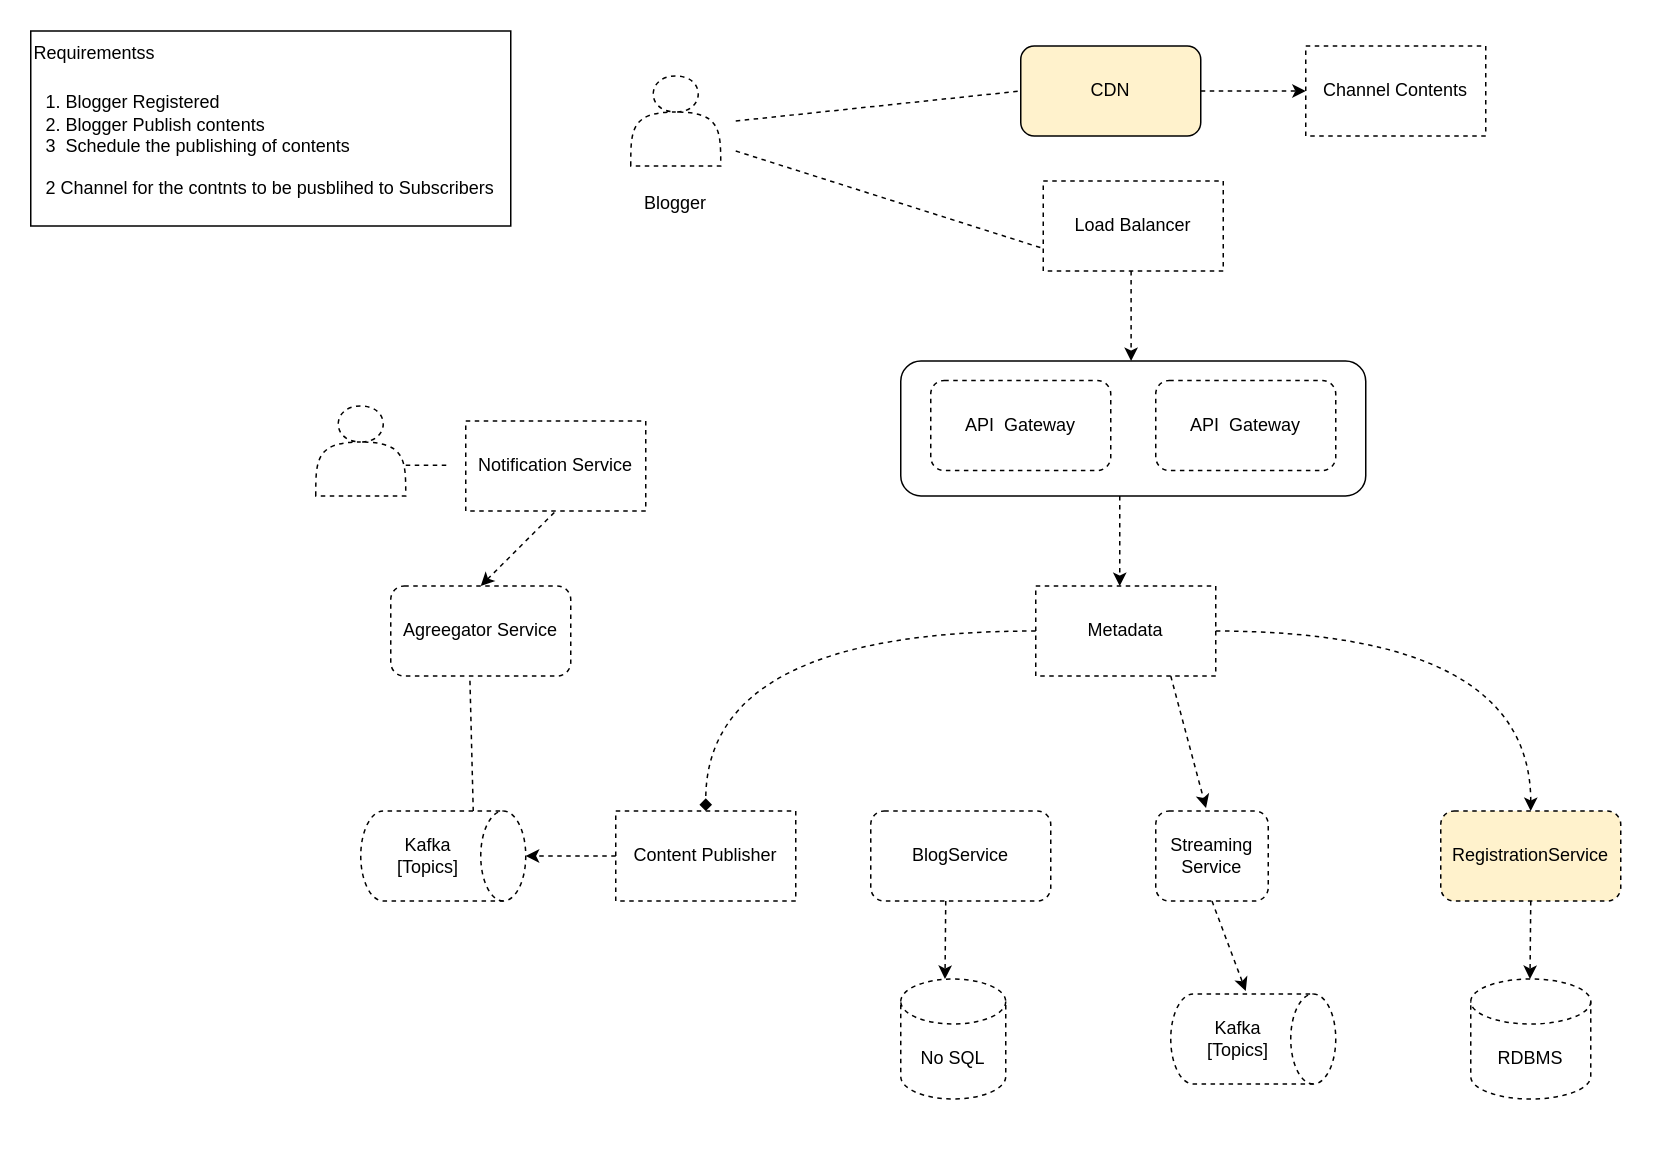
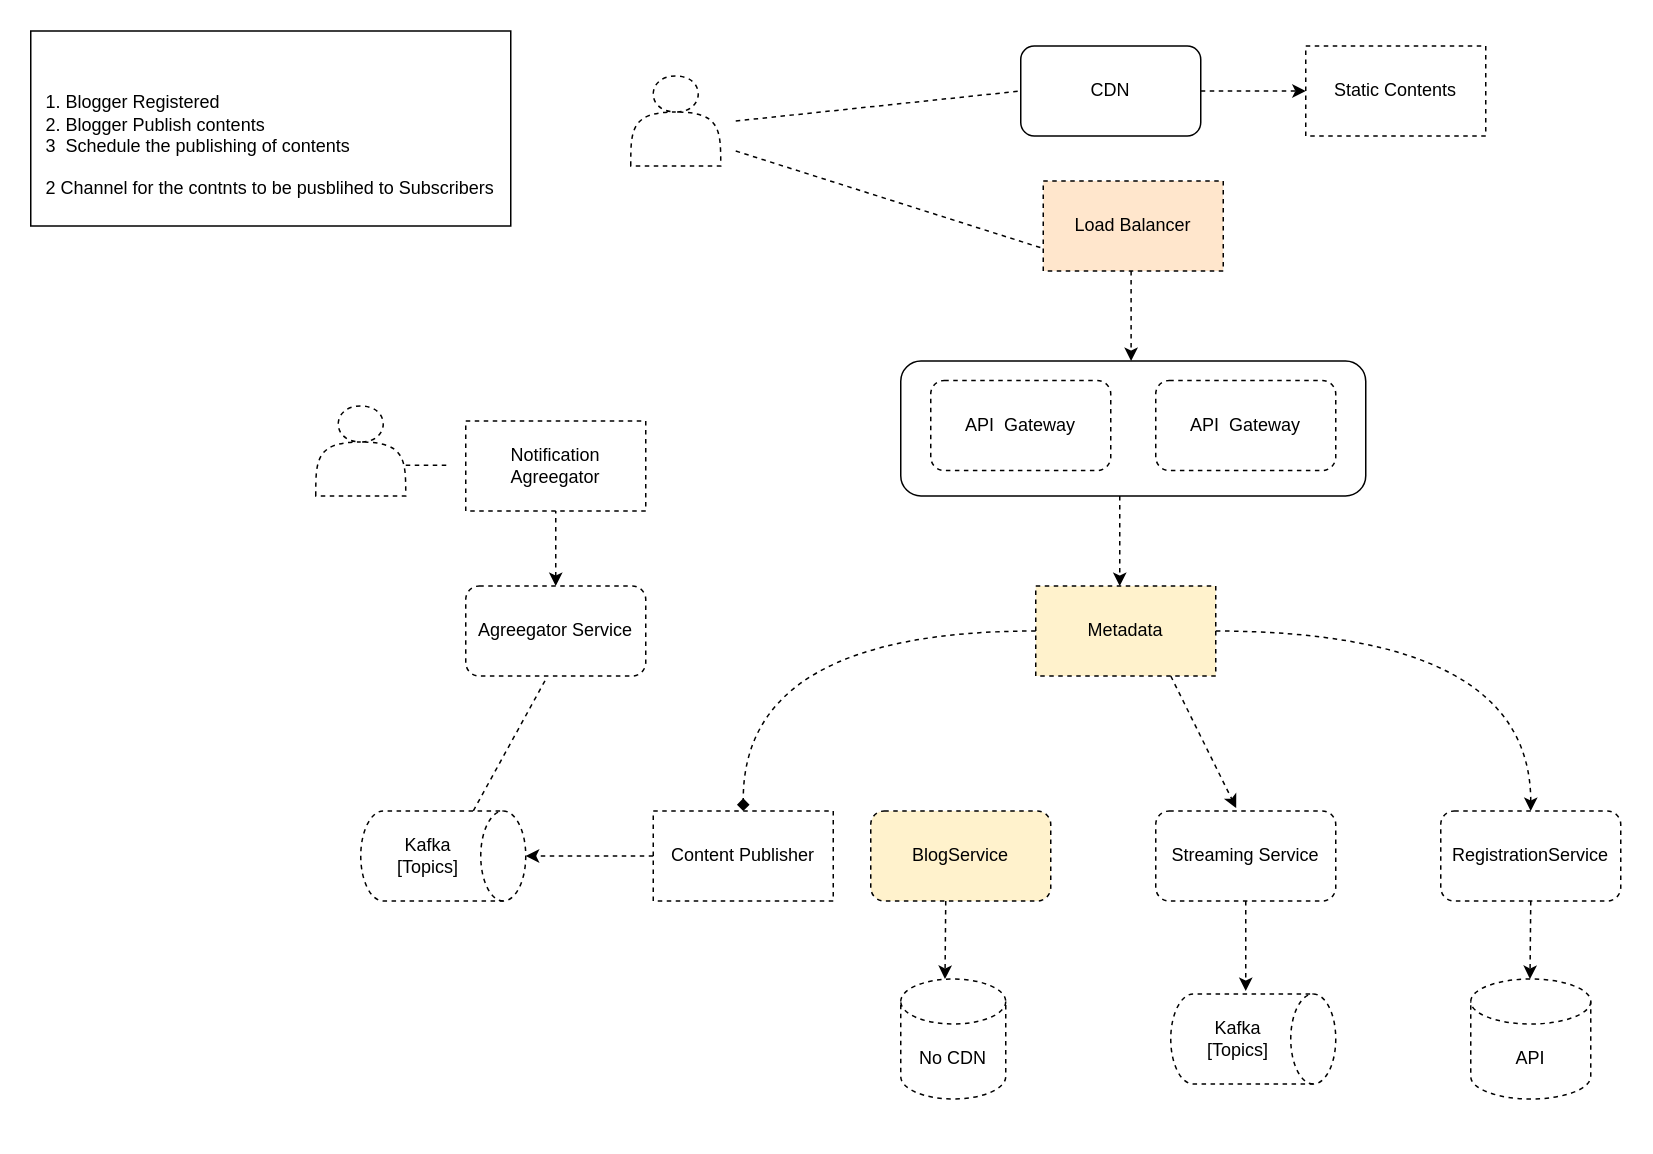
(92, 53) -> none
(1111, 91) -> (1111, 91)
(1396, 91) -> (1396, 91)
(676, 203) -> none
(1133, 226) -> (1133, 226)
(556, 466) -> (556, 466)
(481, 631) -> (556, 631)
(1126, 631) -> (1126, 631)
(706, 856) -> (743, 856)
(961, 856) -> (961, 856)
(1212, 856) -> (1246, 856)
(1531, 856) -> (1531, 856)
(953, 1058) -> (953, 1058)
(1531, 1058) -> (1531, 1058)
